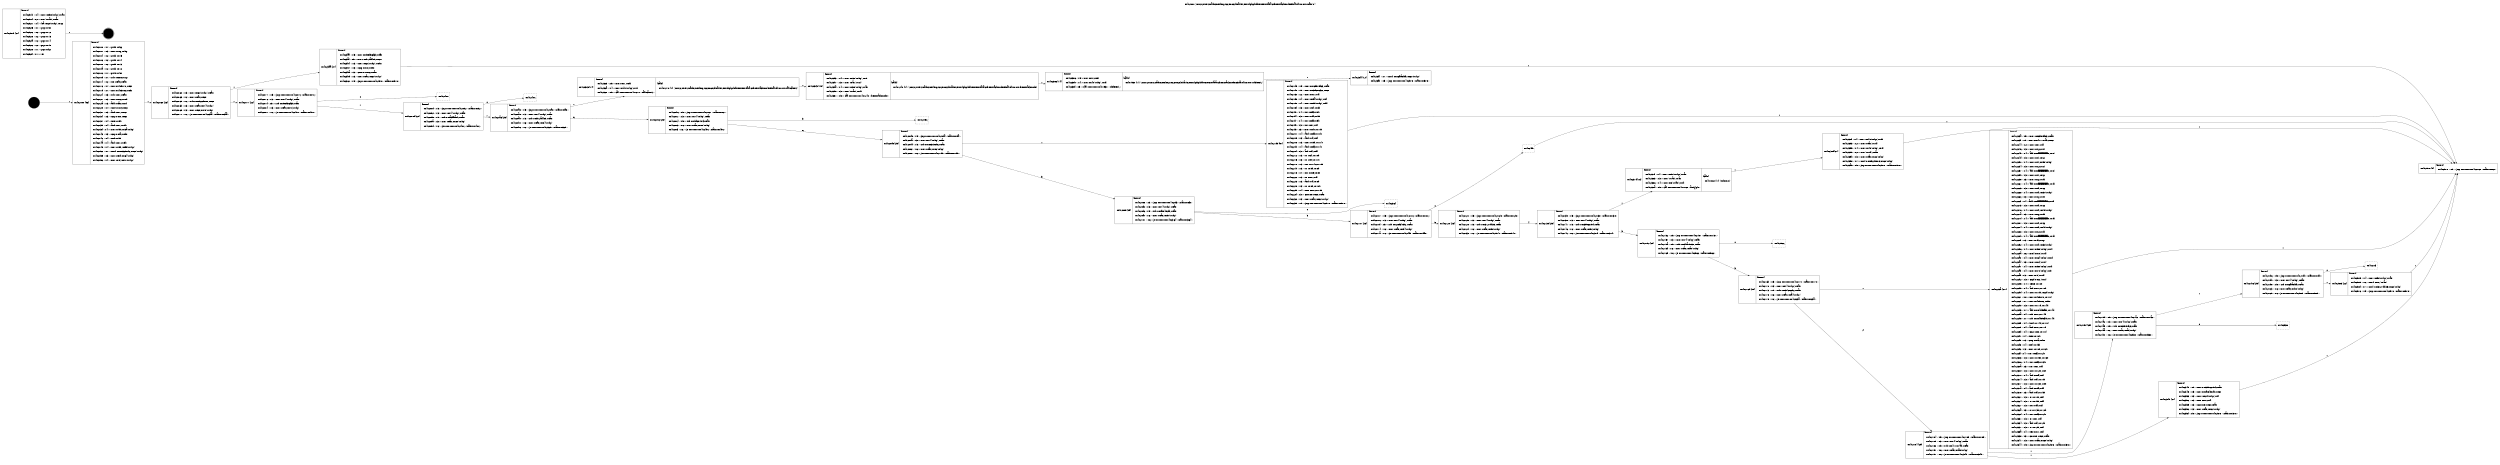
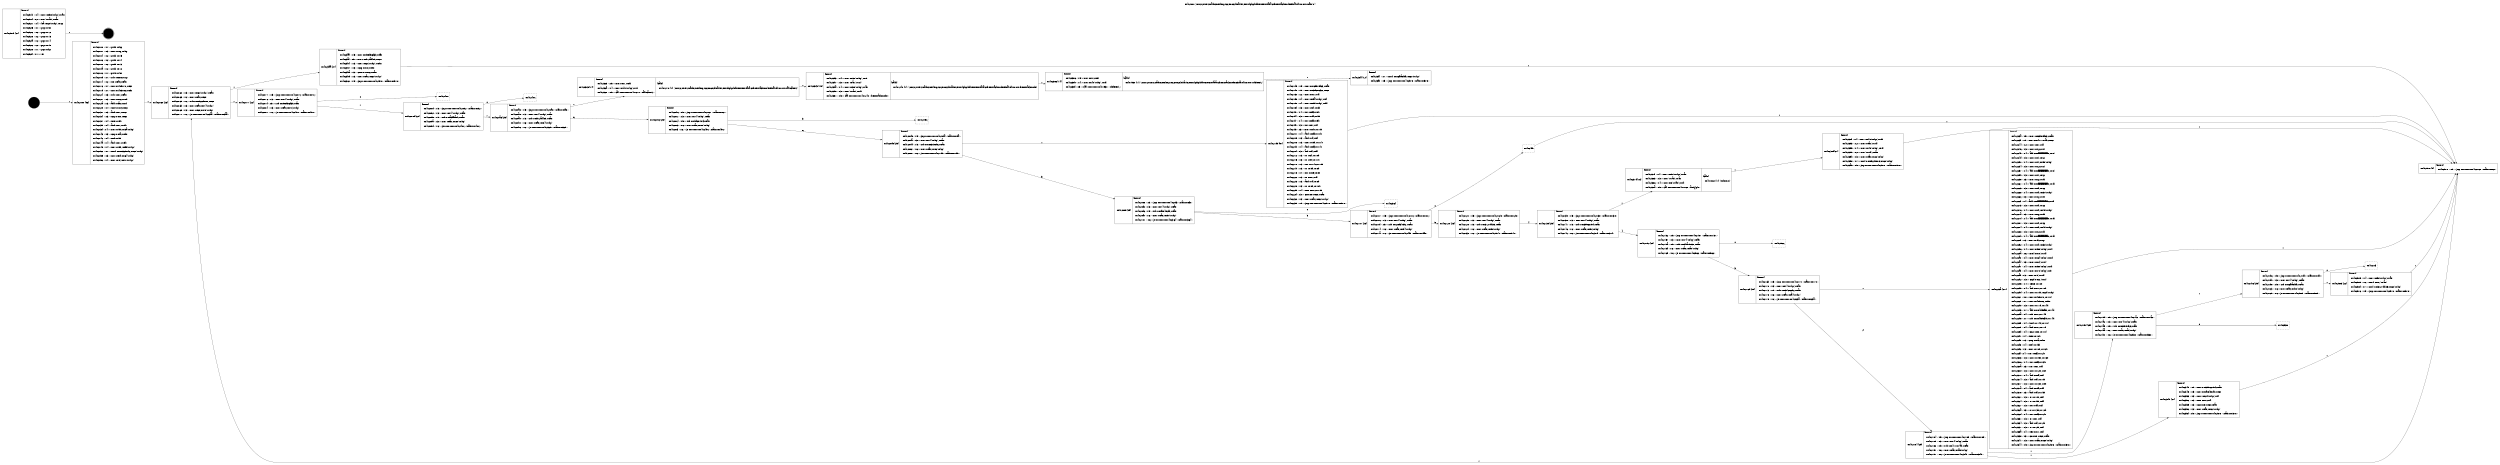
(1622, 231) -> (1622, 231)
none -> (1297, 462)
